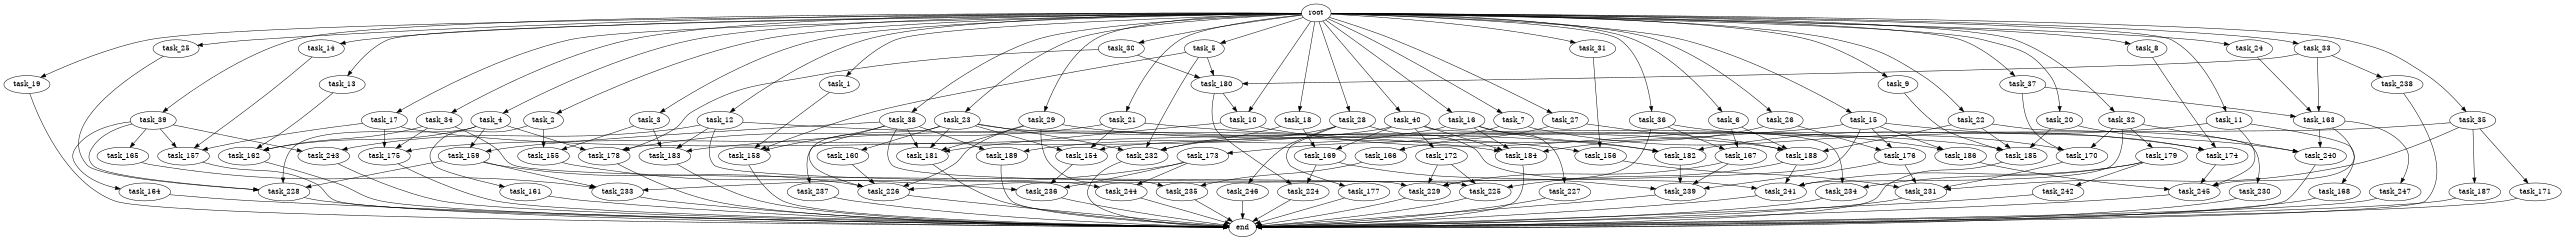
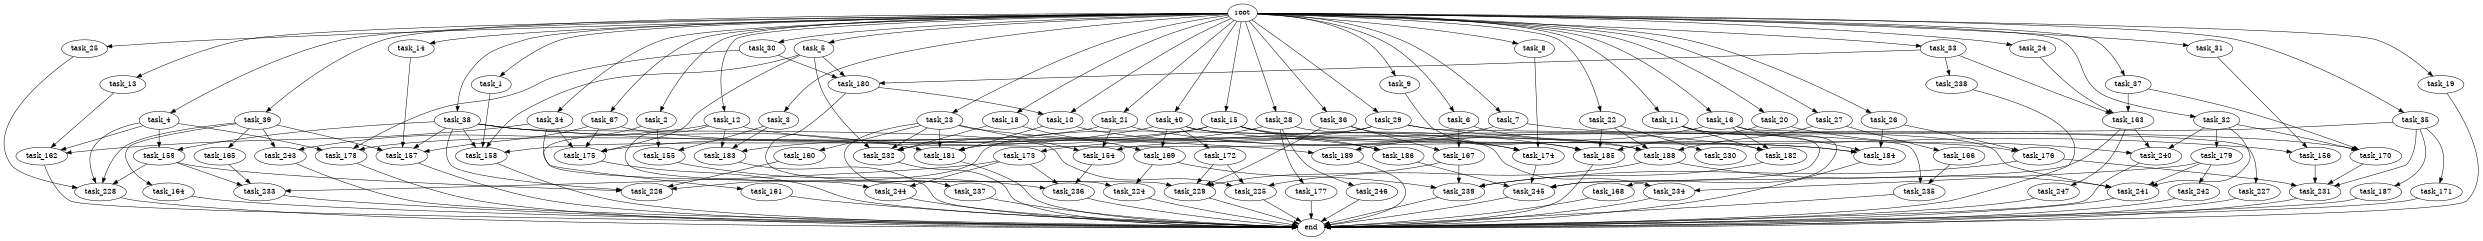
none -> (704, 108)
(384, 120) -> (605, 120)
none -> (432, 137)
(1396, 181) -> (859, 143)
(1002, 206) -> none
(1750, 225) -> none
